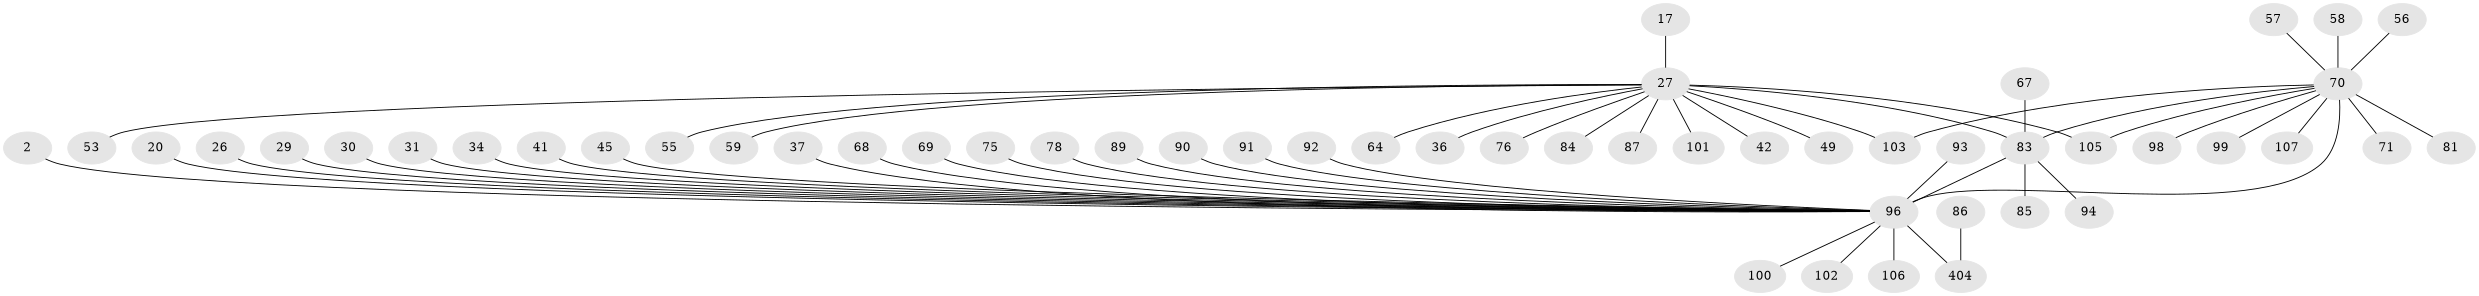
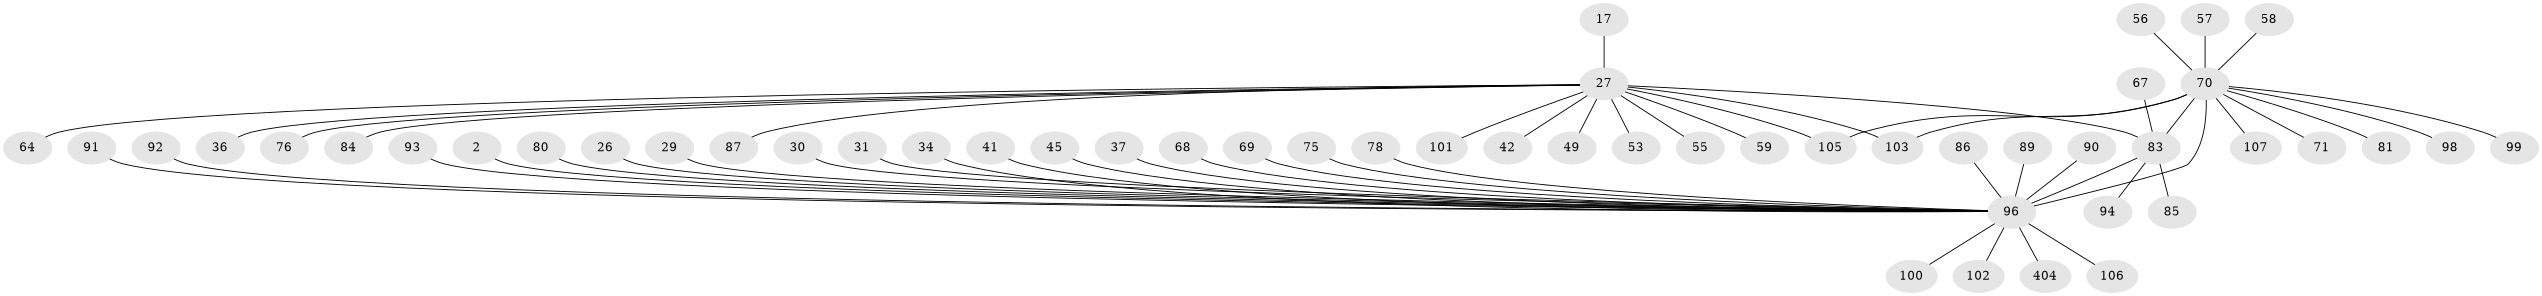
(156, 148) -> (541, 148)
(1961, 244) -> (1988, 180)
